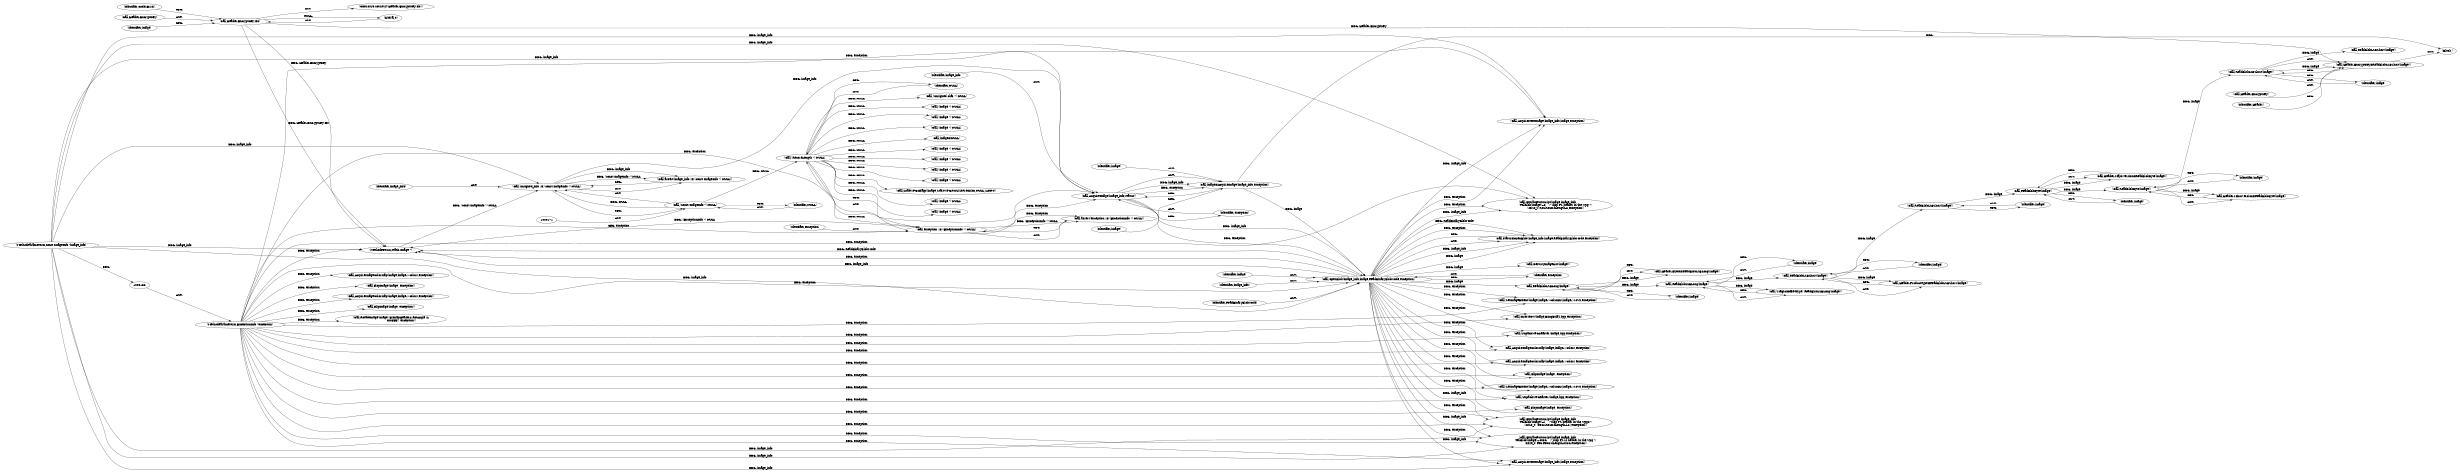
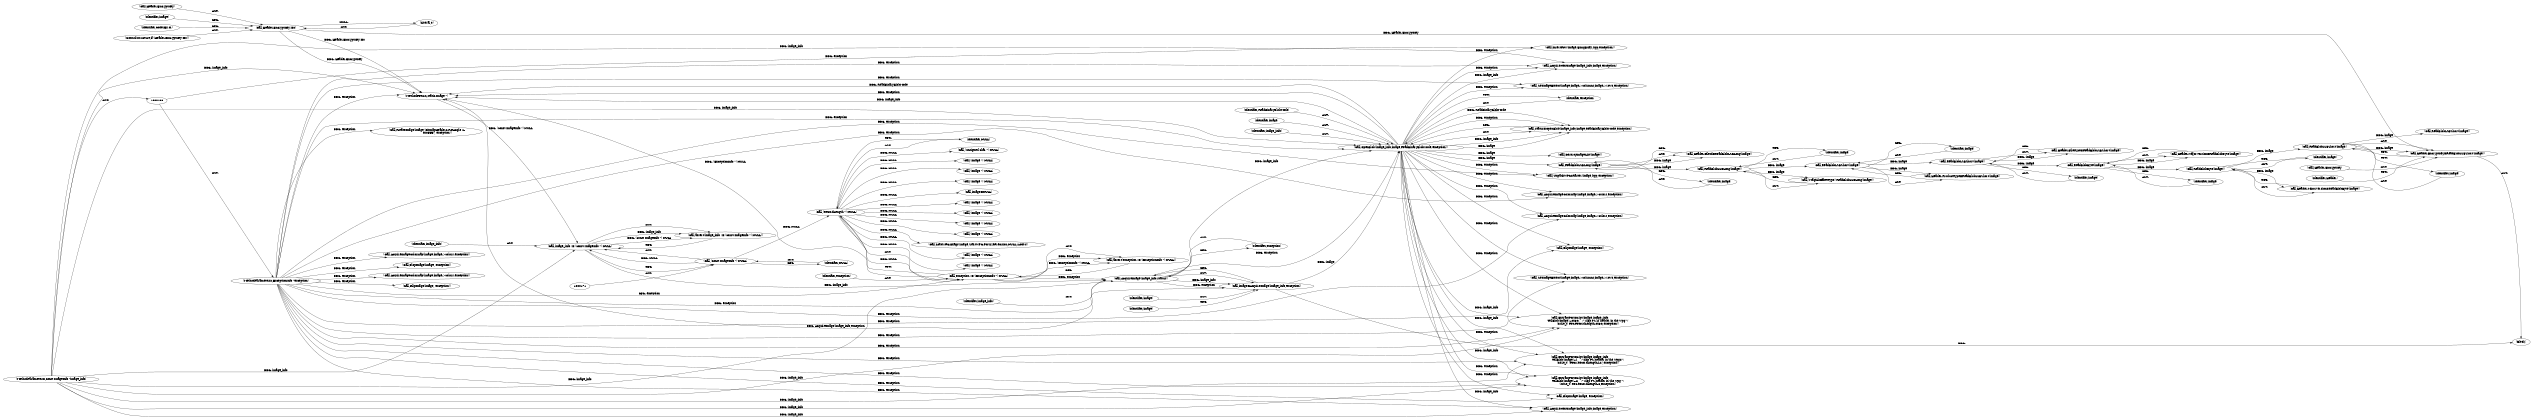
(304, 12) -> (219, 33)
none -> (2086, 151)
(547, 187) -> (580, 247)
(107, 267) -> (106, 101)
none -> (770, 327)
(881, 336) -> (848, 58)
(1548, 397) -> none
